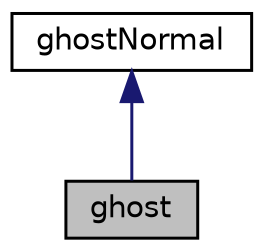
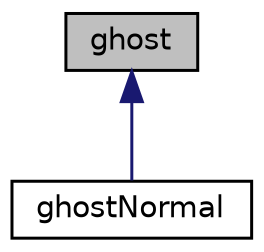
(132, 141) -> (132, 141)
